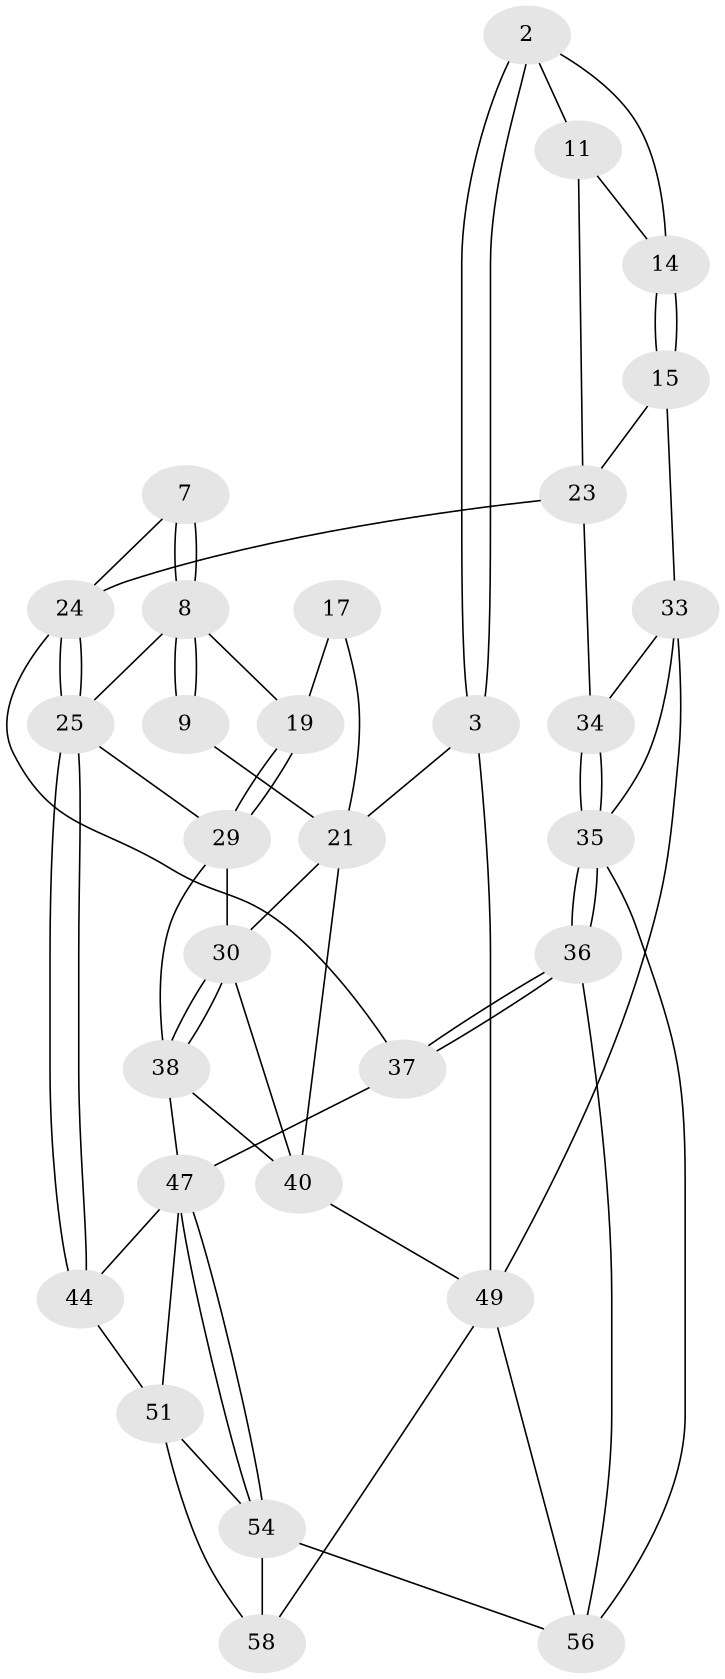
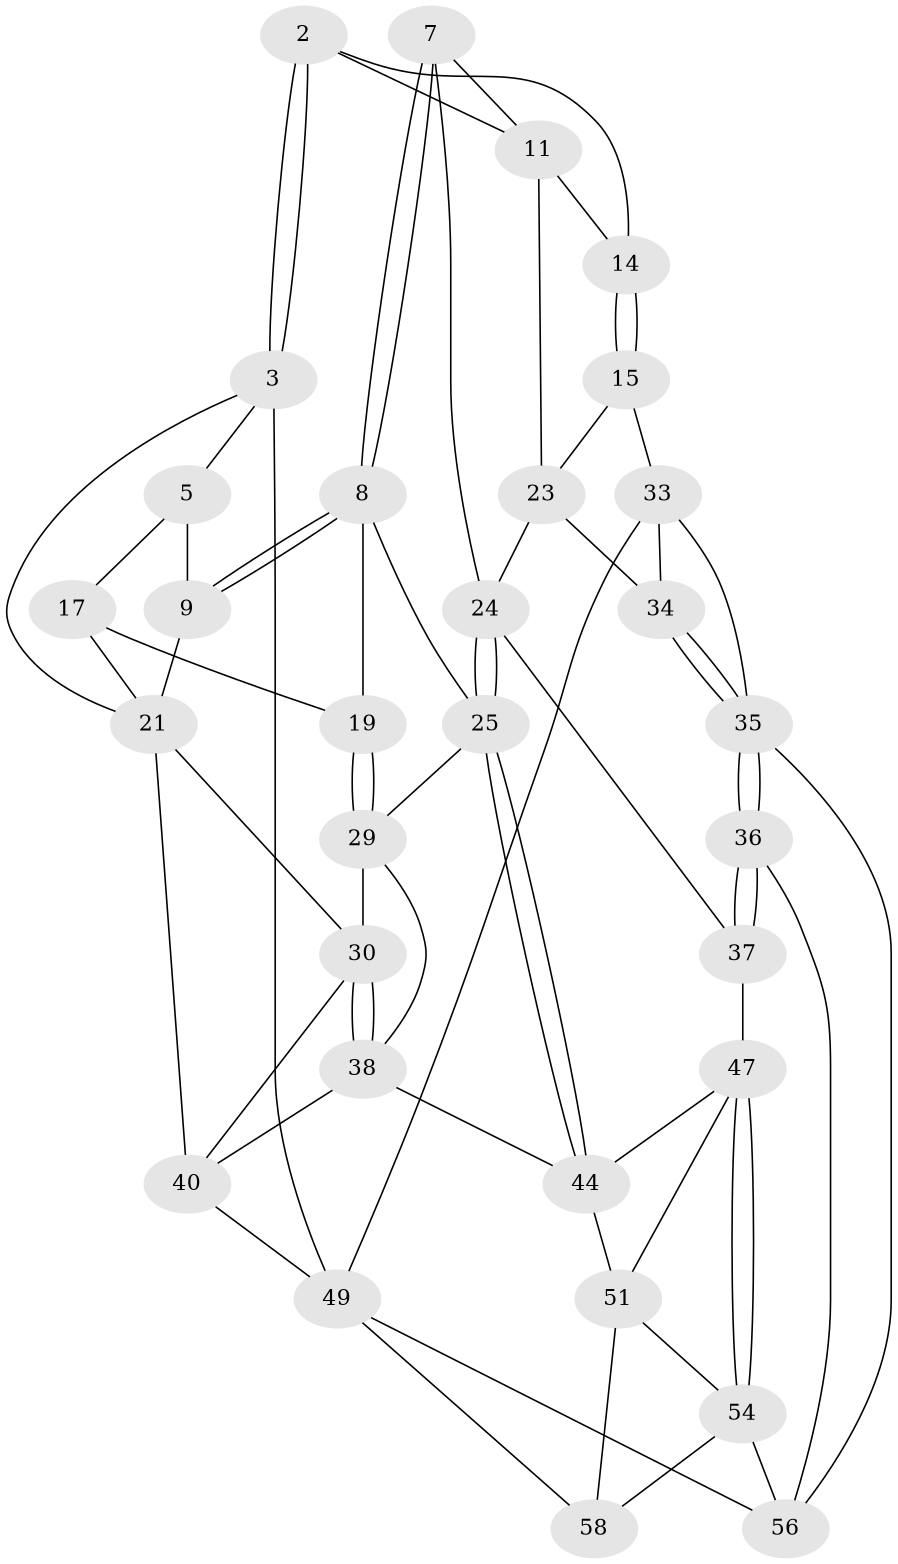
none -> (485, 93)
none -> (187, 495)
(174, 1126) -> (475, 1127)
